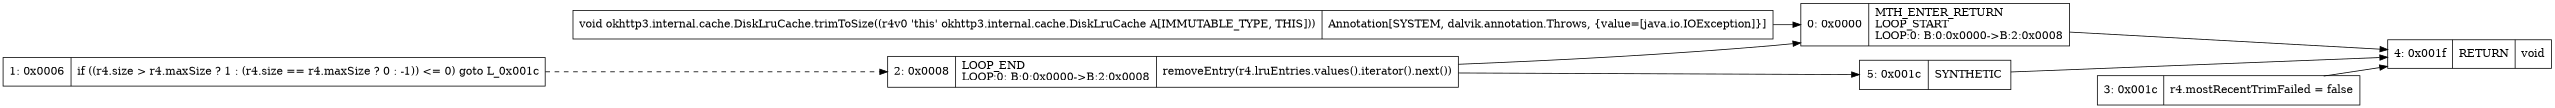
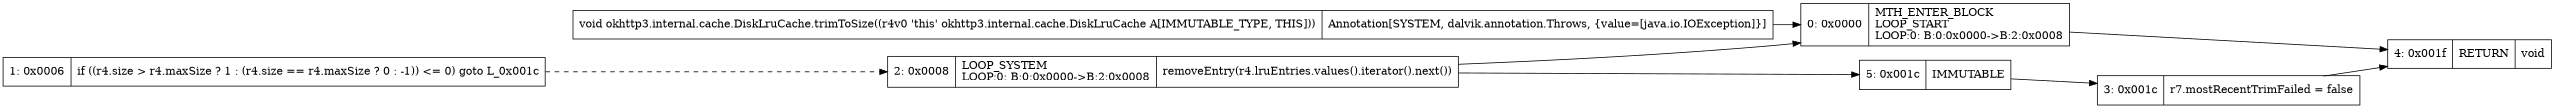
(1939, 13) -> (1934, 13)
(2195, 65) -> (2050, 81)
(993, 66) -> (1005, 66)
(1968, 75) -> (1968, 75)
(2262, 90) -> (2262, 90)
